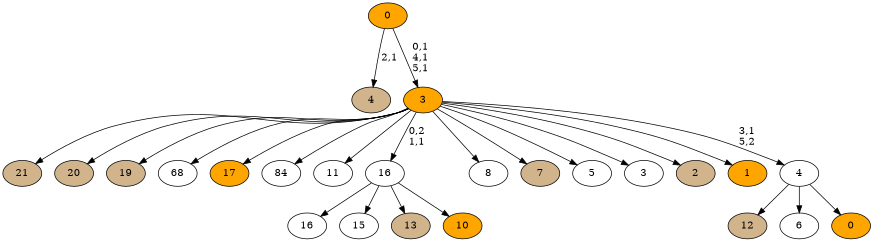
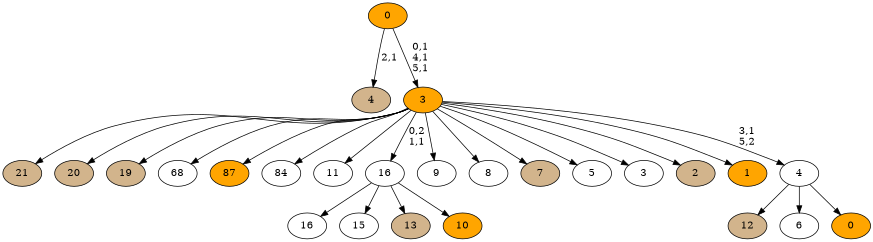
(230, 173) -> (230, 173)
none -> (437, 173)
